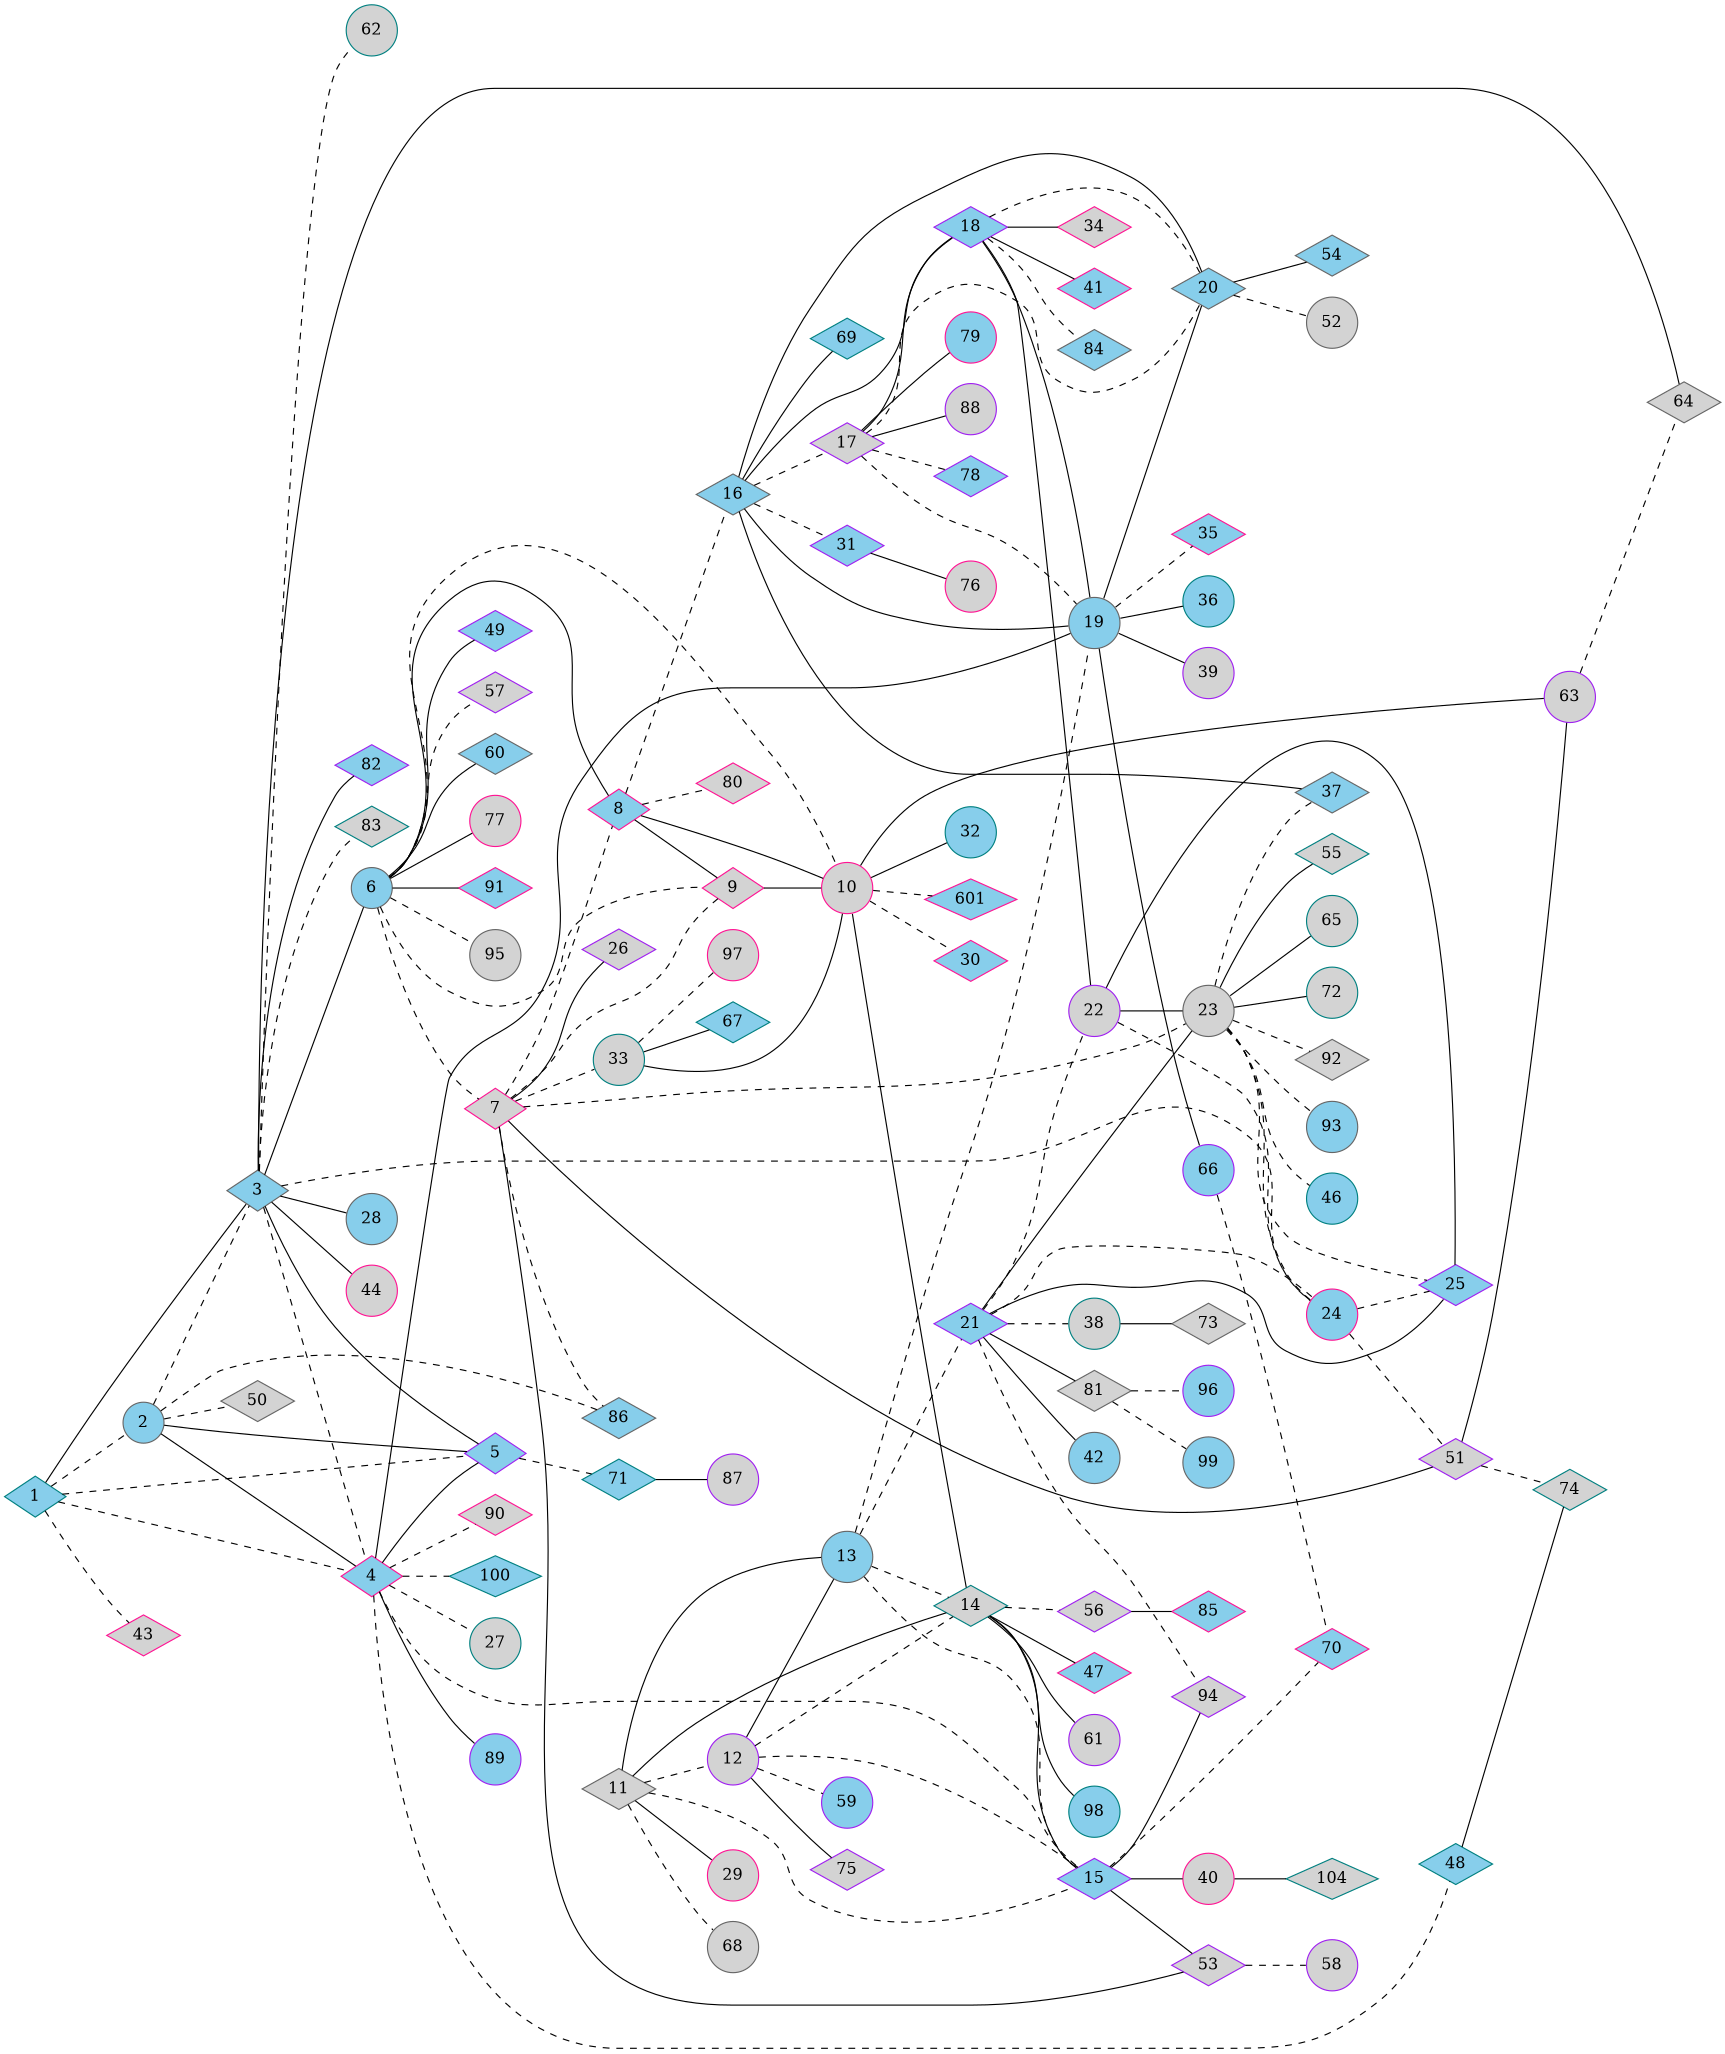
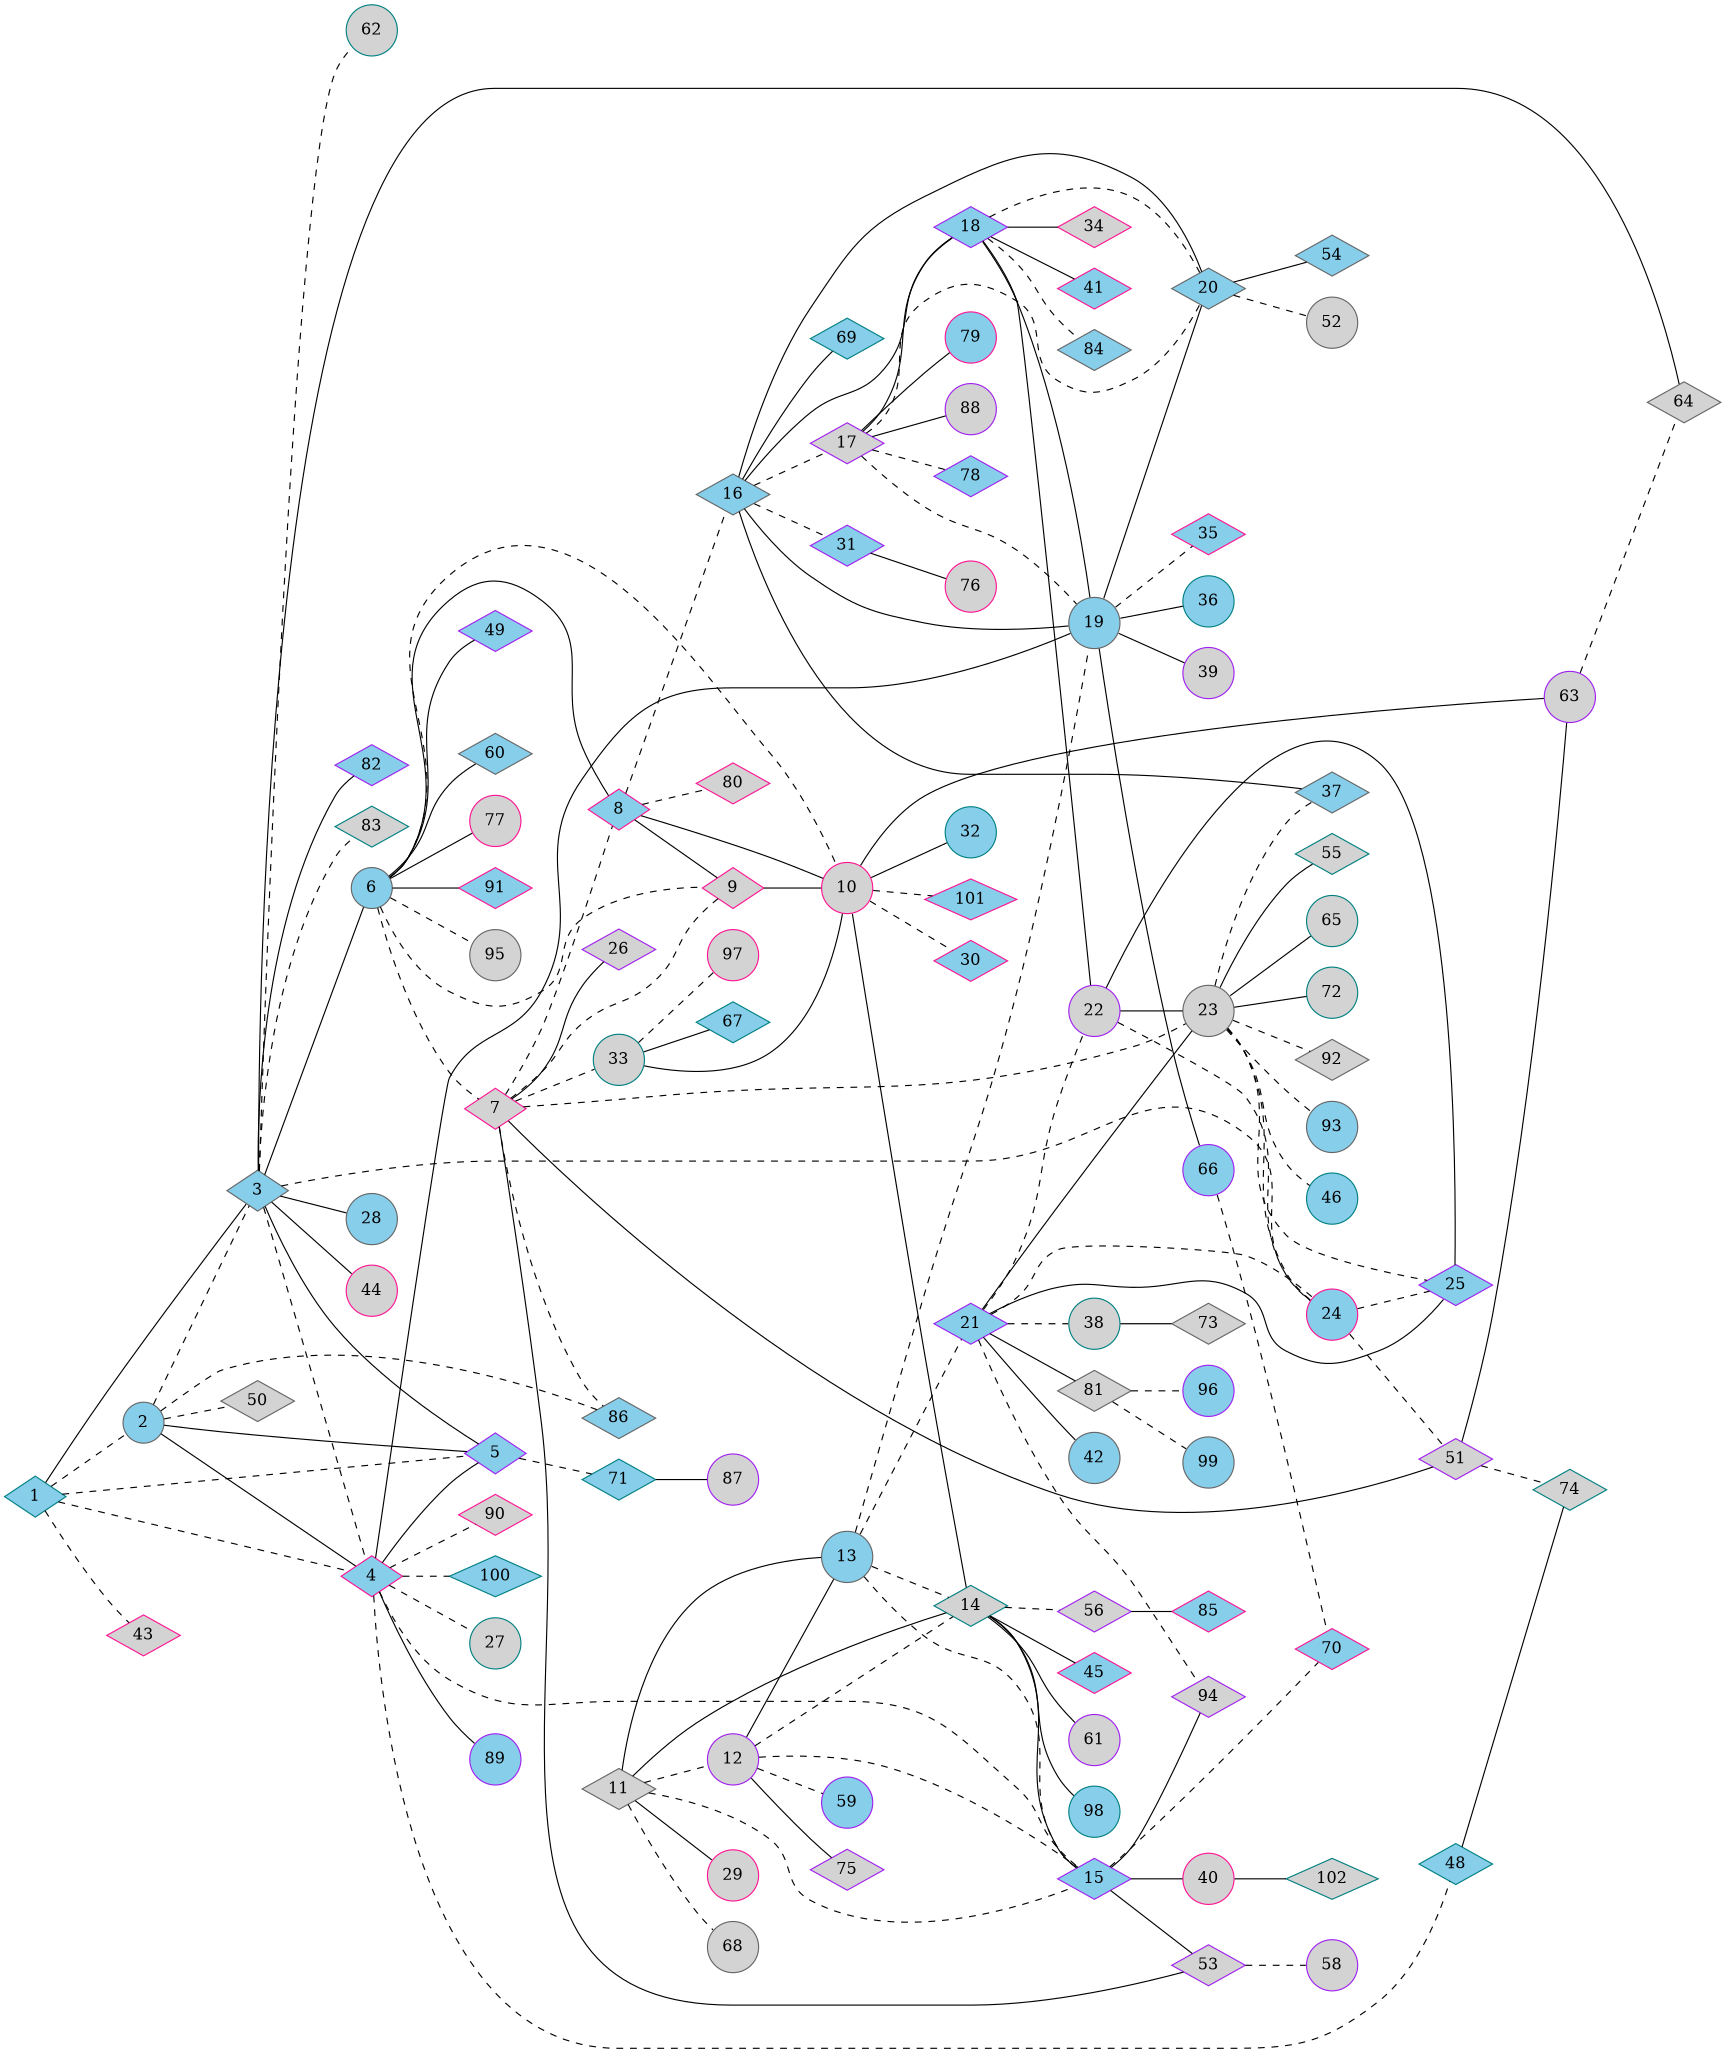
(495, 692) -> none
(971, 899) -> (971, 899)
(1094, 1673) -> (1094, 1673)
(1332, 1879) -> (1332, 1879)
